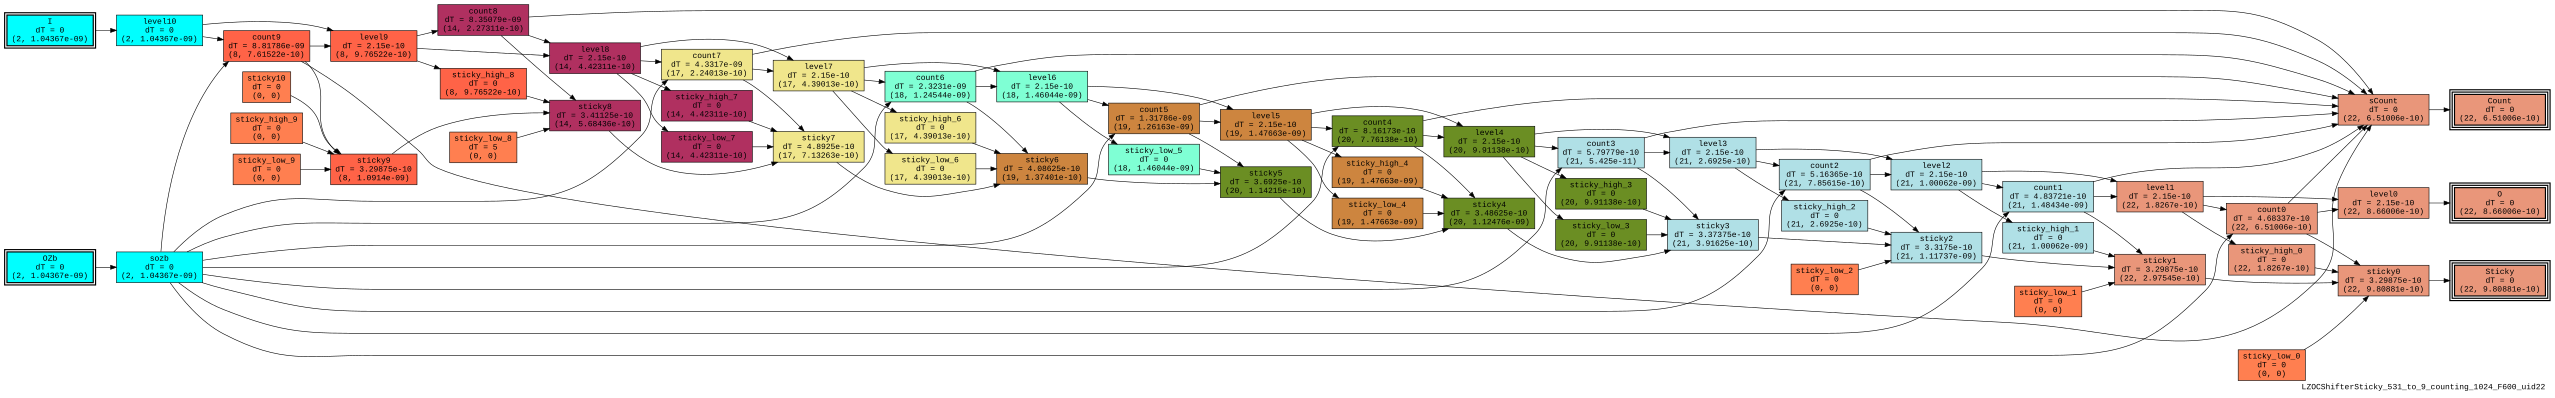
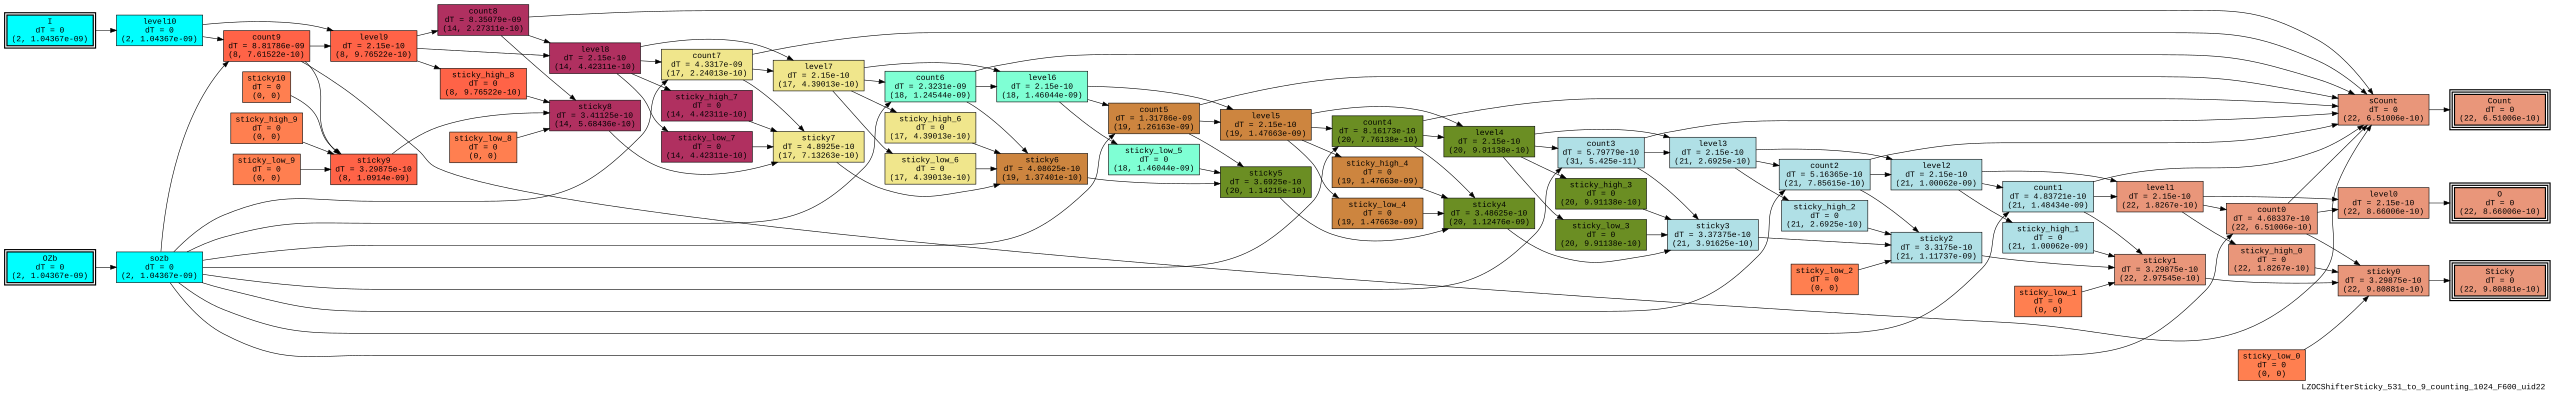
(483, 147) -> (483, 147)
(1601, 153) -> (1601, 153)
